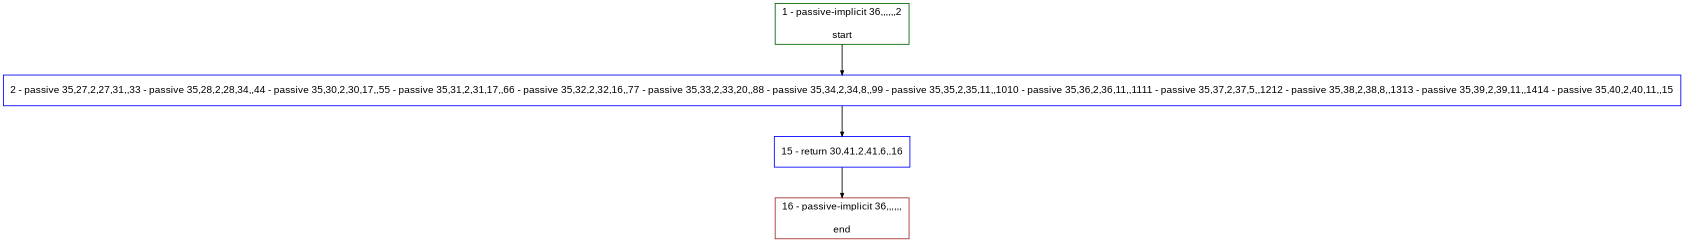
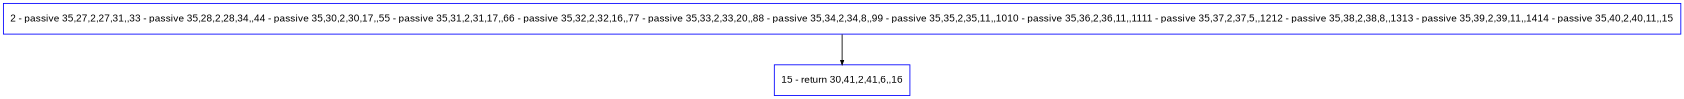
(842, 24) -> none
(842, 218) -> none
